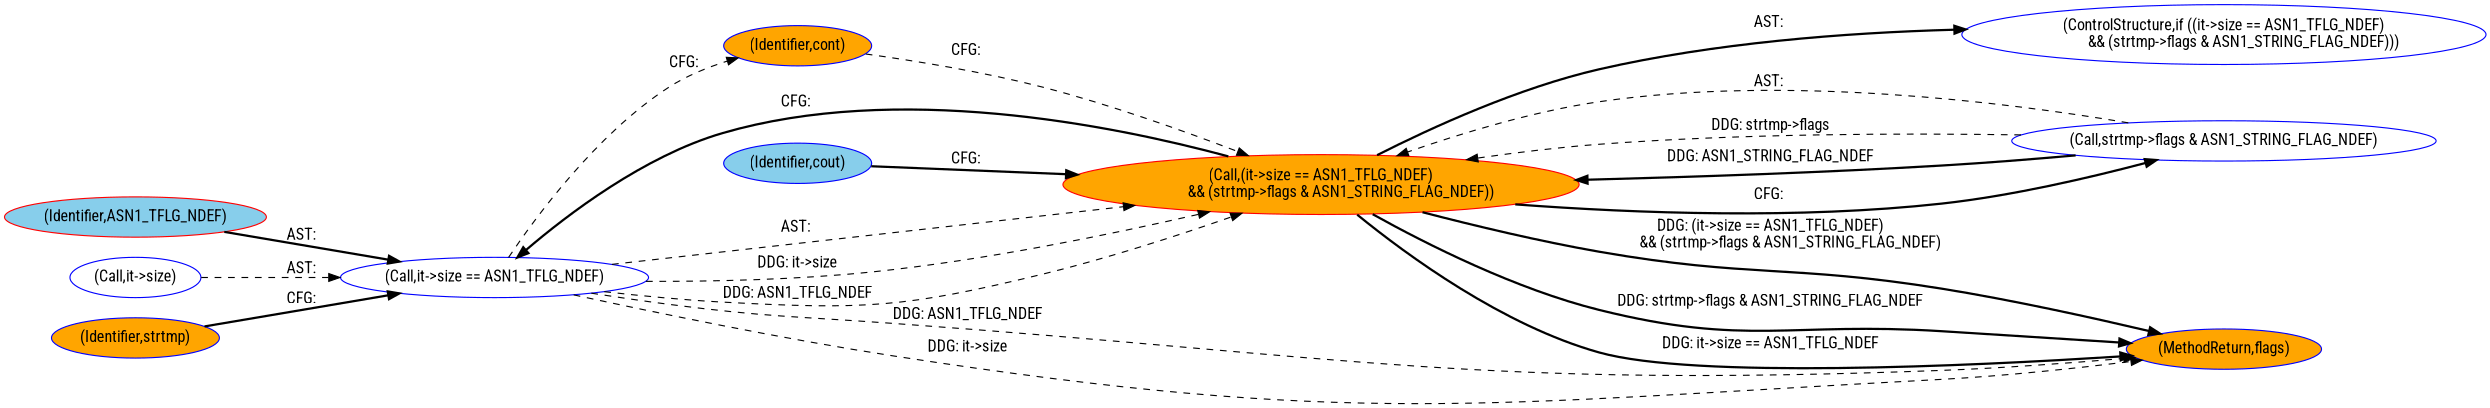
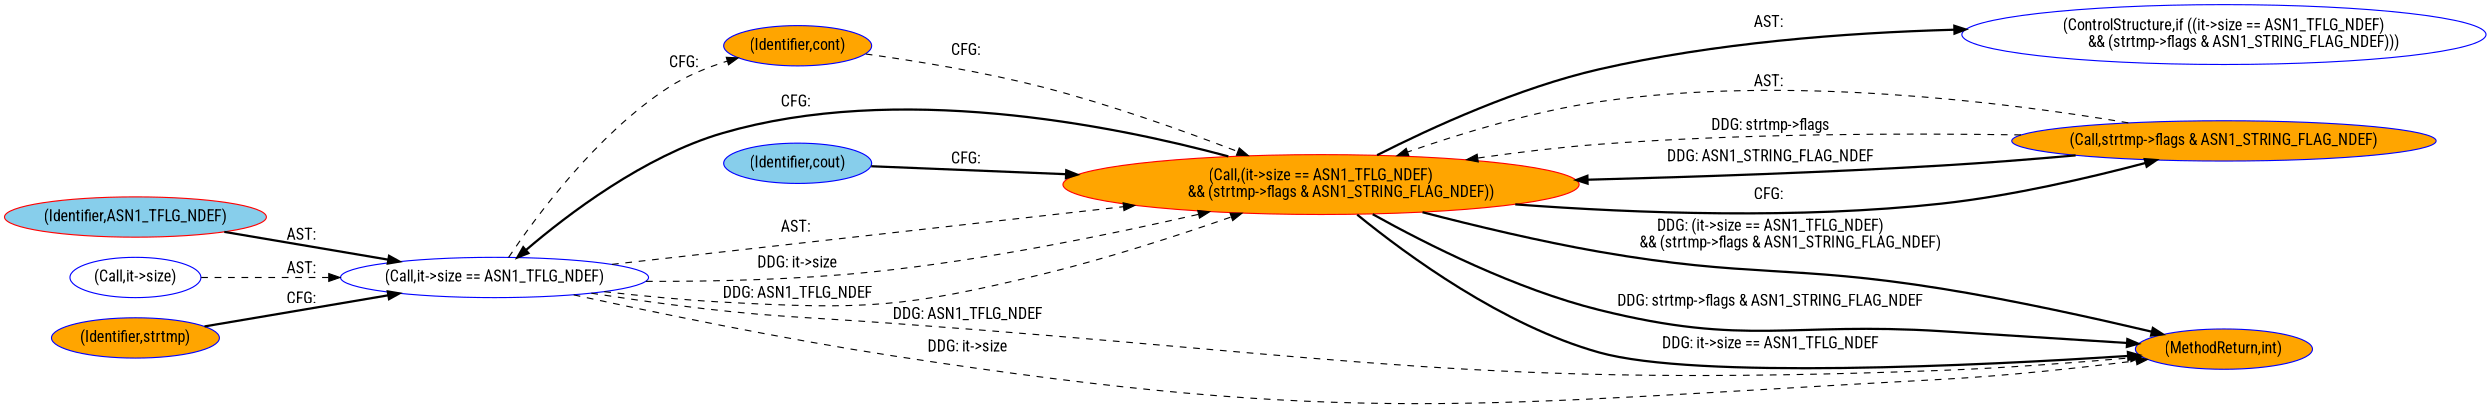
(2224, 141) -> (2224, 141)
(2224, 349) -> (2224, 349)
